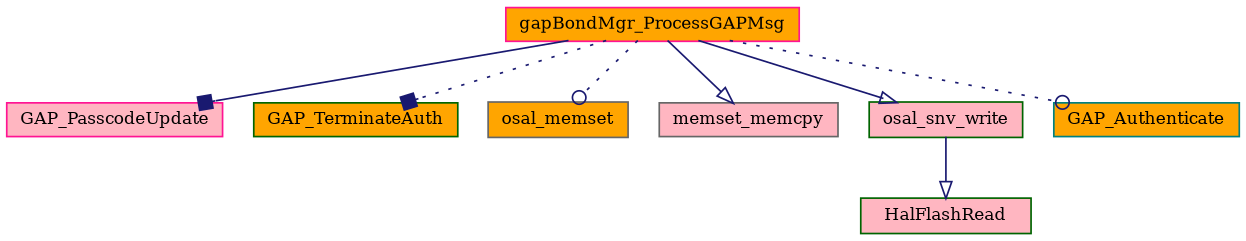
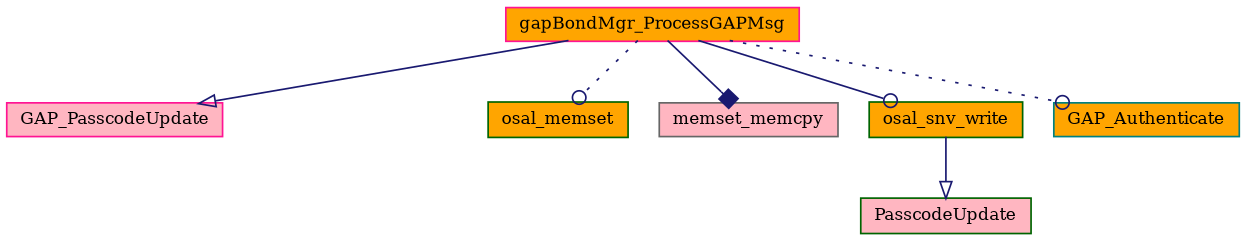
(694, 66) -> (694, 66)
(791, 69) -> (791, 69)
(392, 71) -> (392, 71)
(356, 120) -> none
(558, 120) -> (558, 120)
(946, 120) -> (946, 120)
(946, 216) -> (946, 216)
